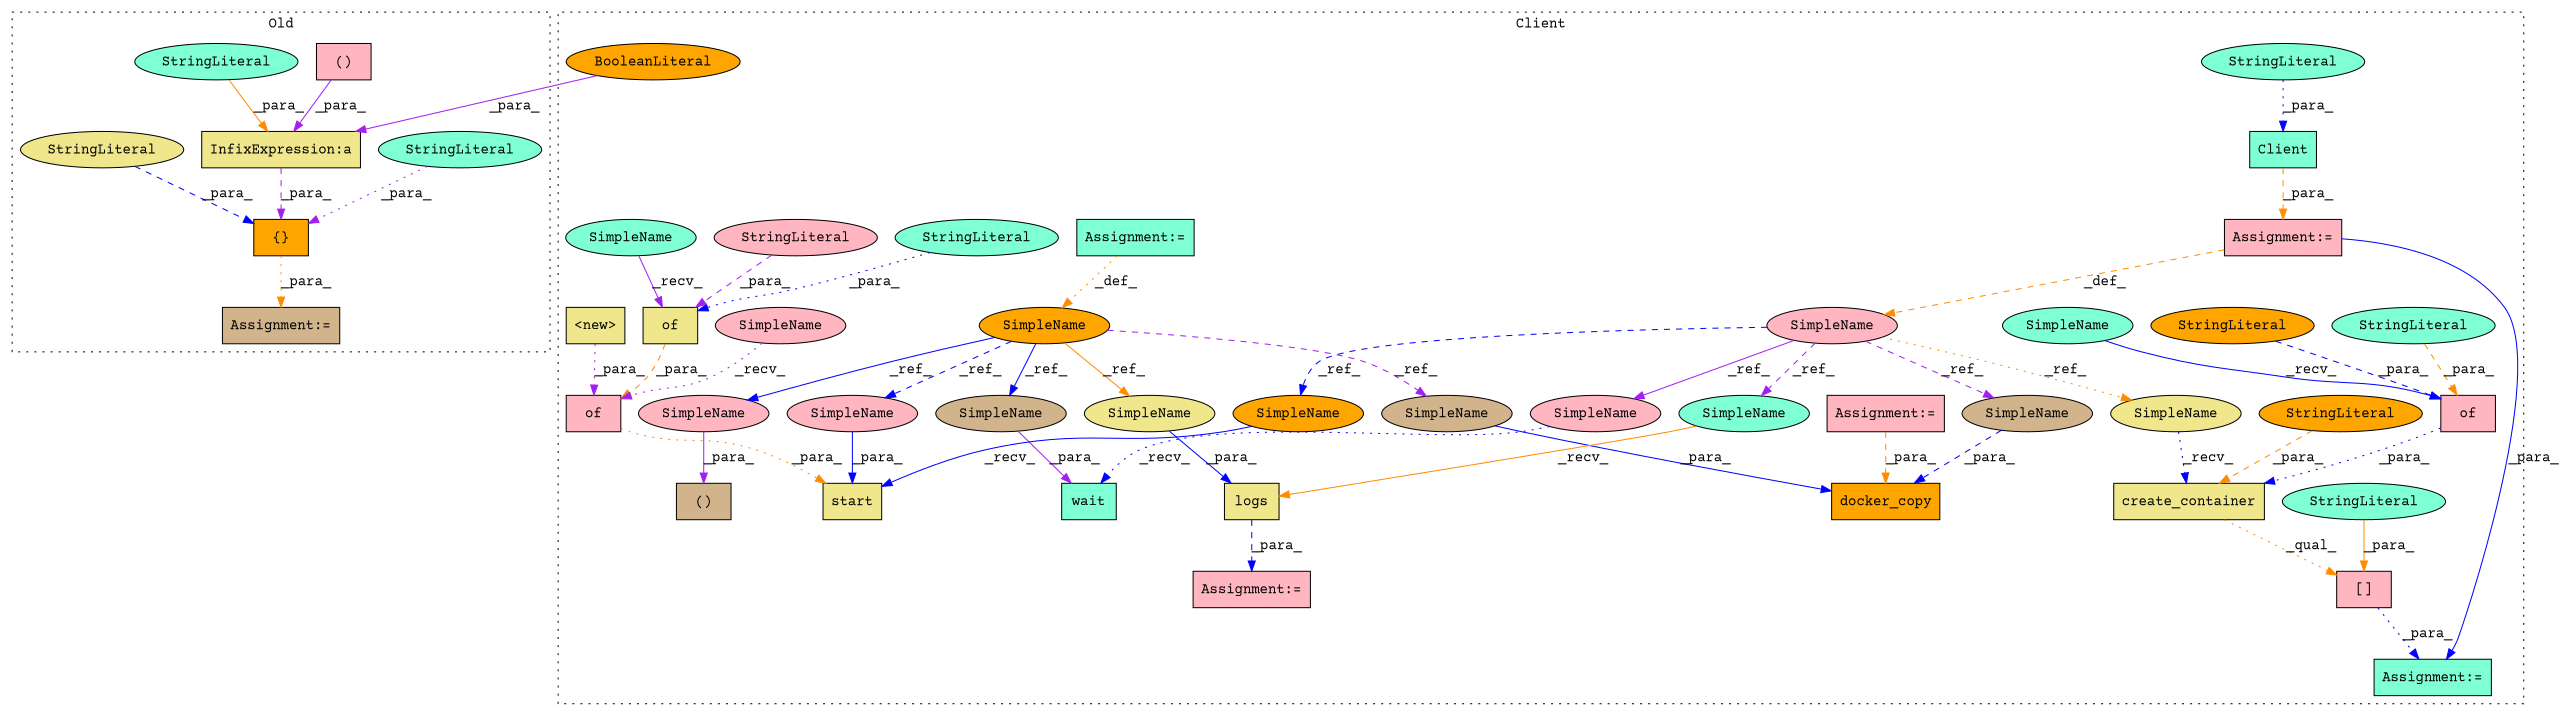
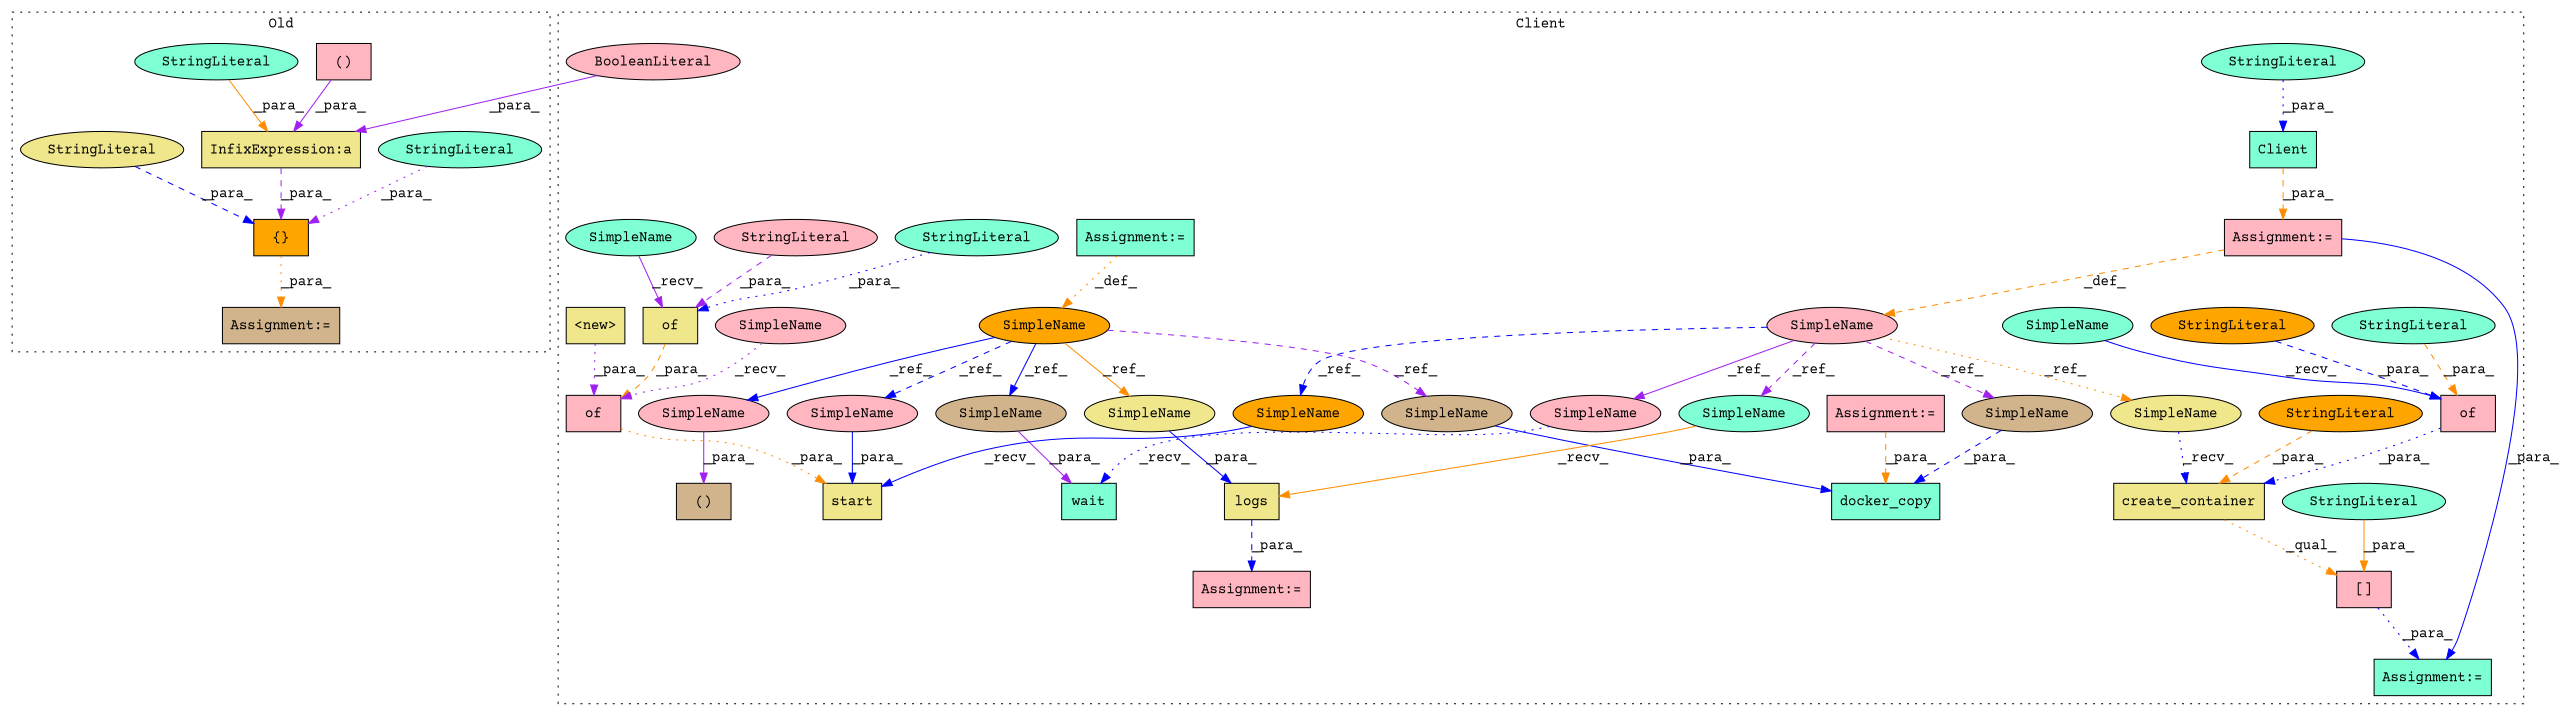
(653, 62) -> (653, 62)
(1886, 502) -> (1886, 502)
